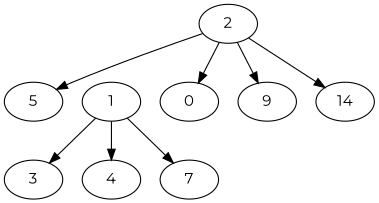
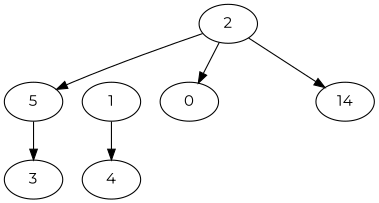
(267, 102) -> none
(76, 137) -> (34, 135)
(189, 180) -> none
